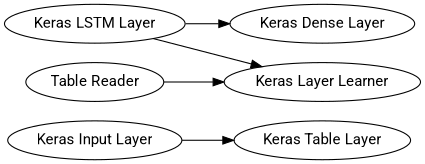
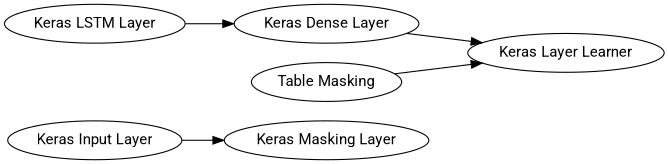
(202, 51) -> (439, 37)
(95, 82) -> (327, 82)
(322, 140) -> (327, 140)
